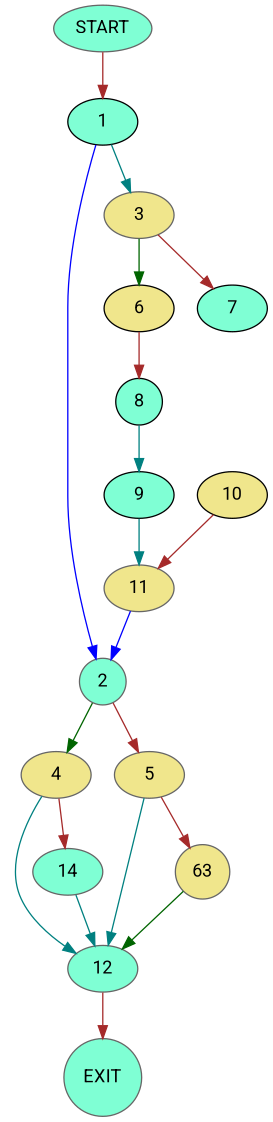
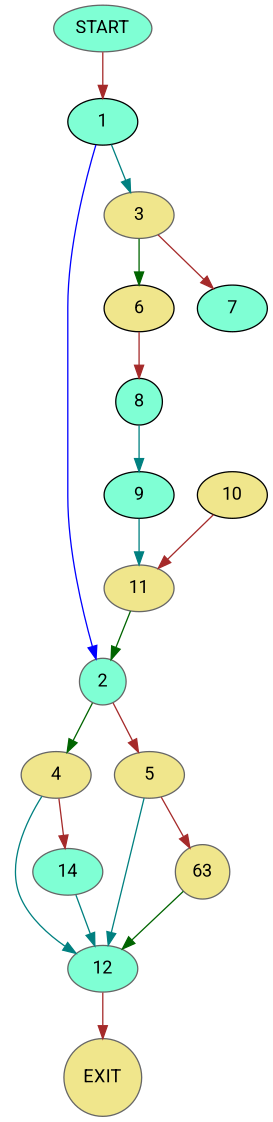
(123, 629) -> (123, 629)
(103, 1077) -> (103, 1077)
